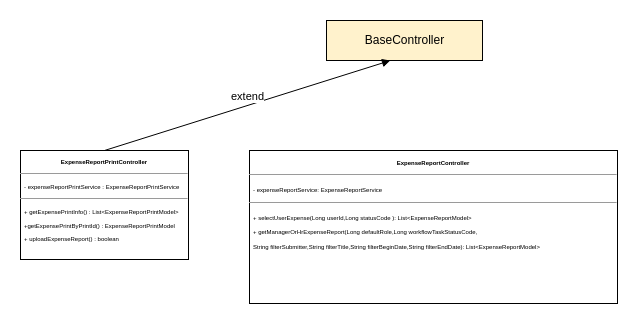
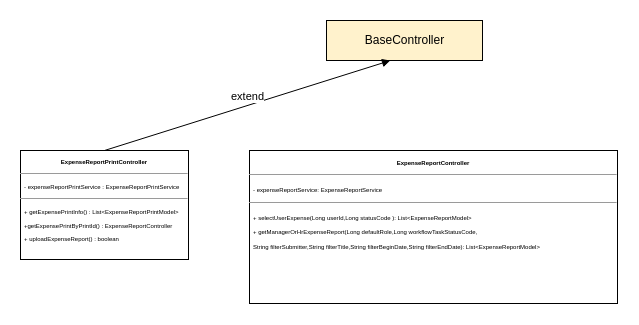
(193, 187) -> (193, 187)
